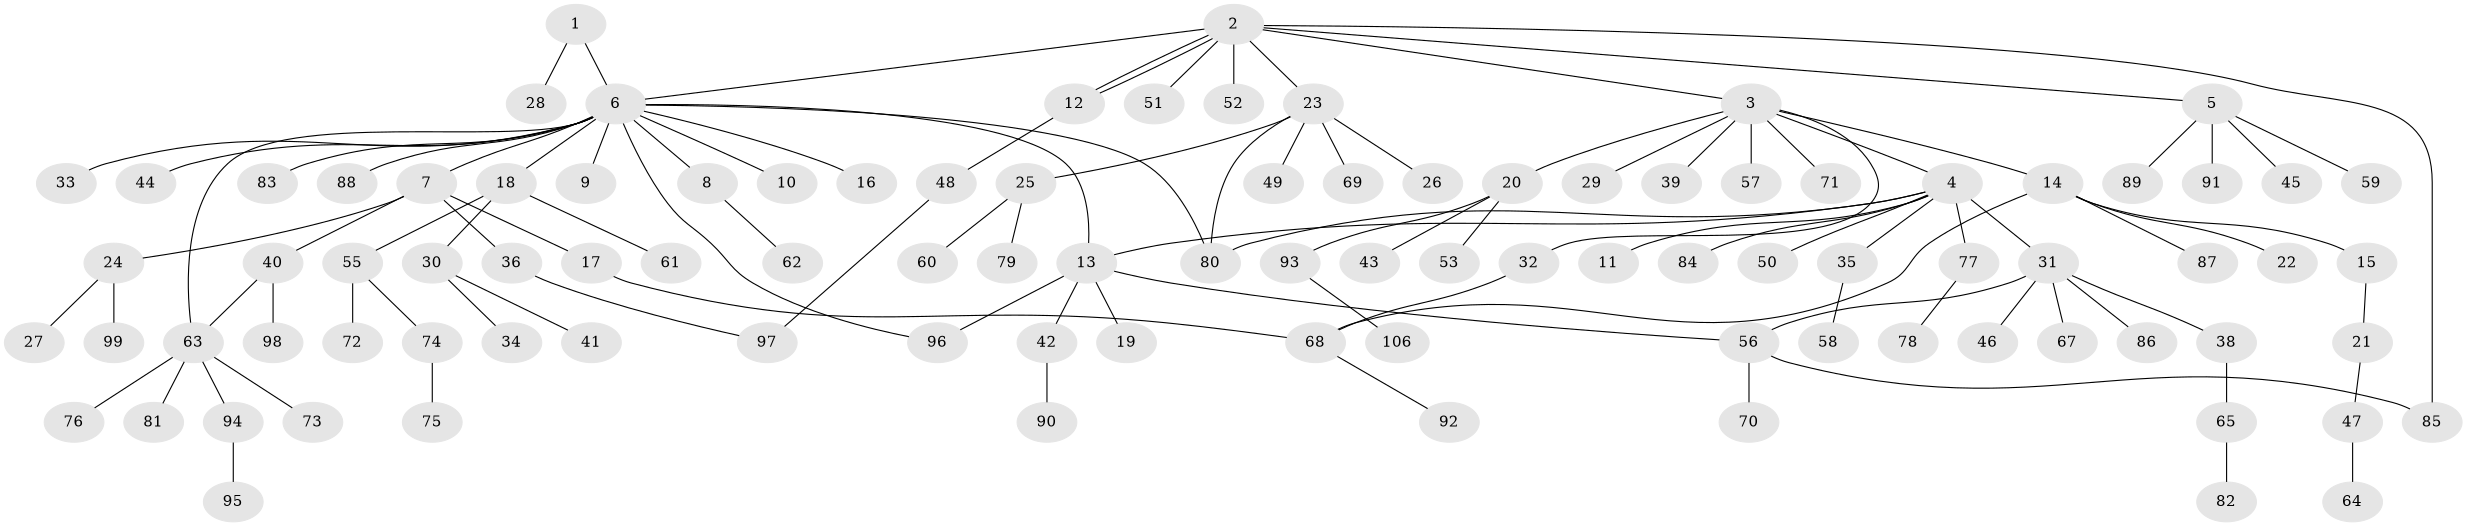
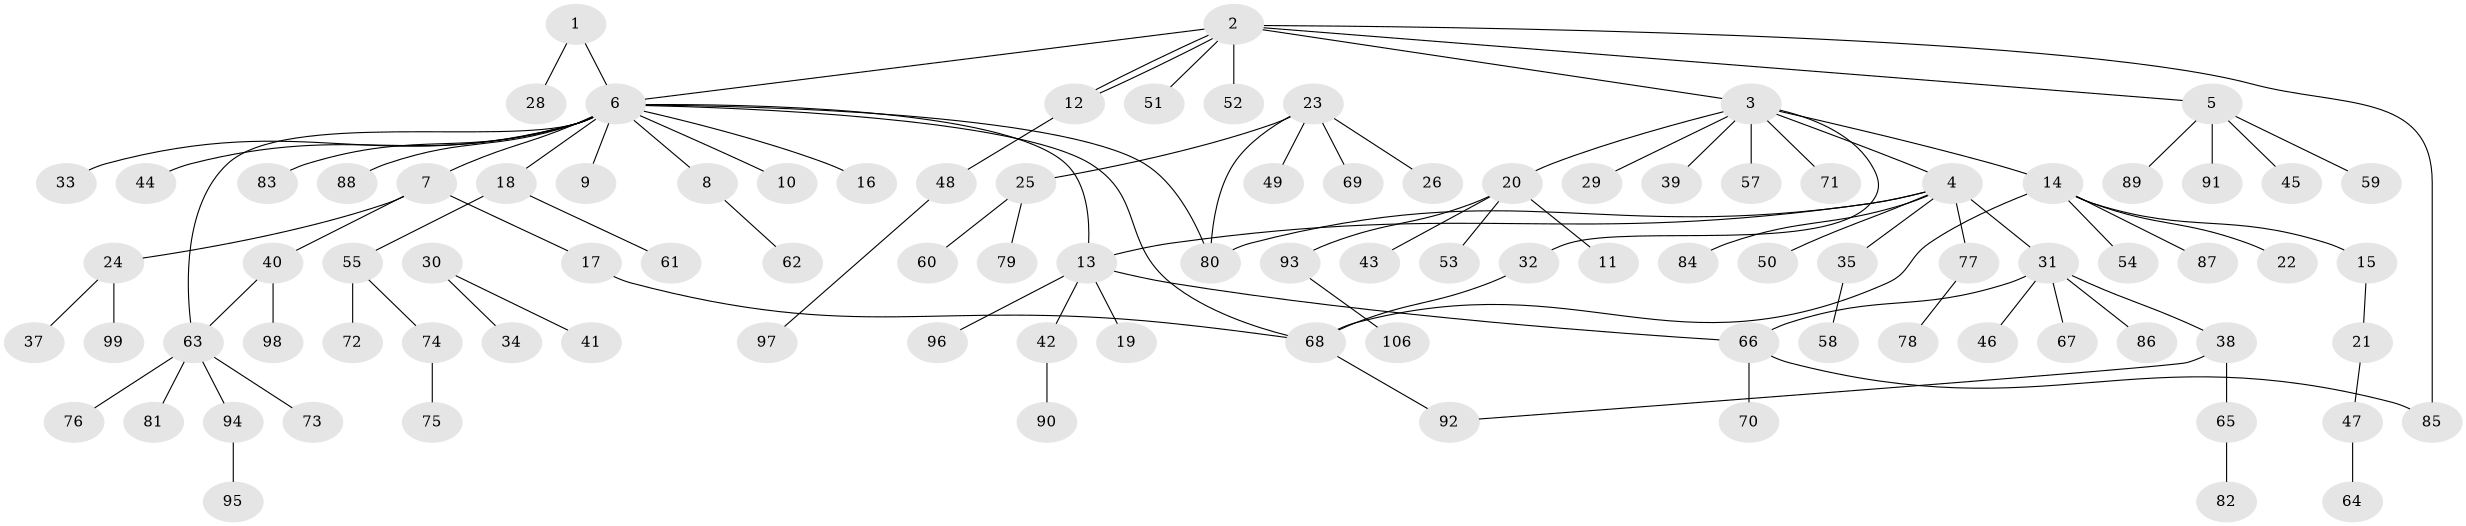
(1273, 64) -> none
(475, 218) -> none
(1772, 223) -> (1571, 232)
(512, 263) -> none
none -> (2128, 263)
(736, 270) -> (1060, 151)
(34, 343) -> (34, 343)
(1749, 343) -> (1749, 343)
none -> (1842, 391)
